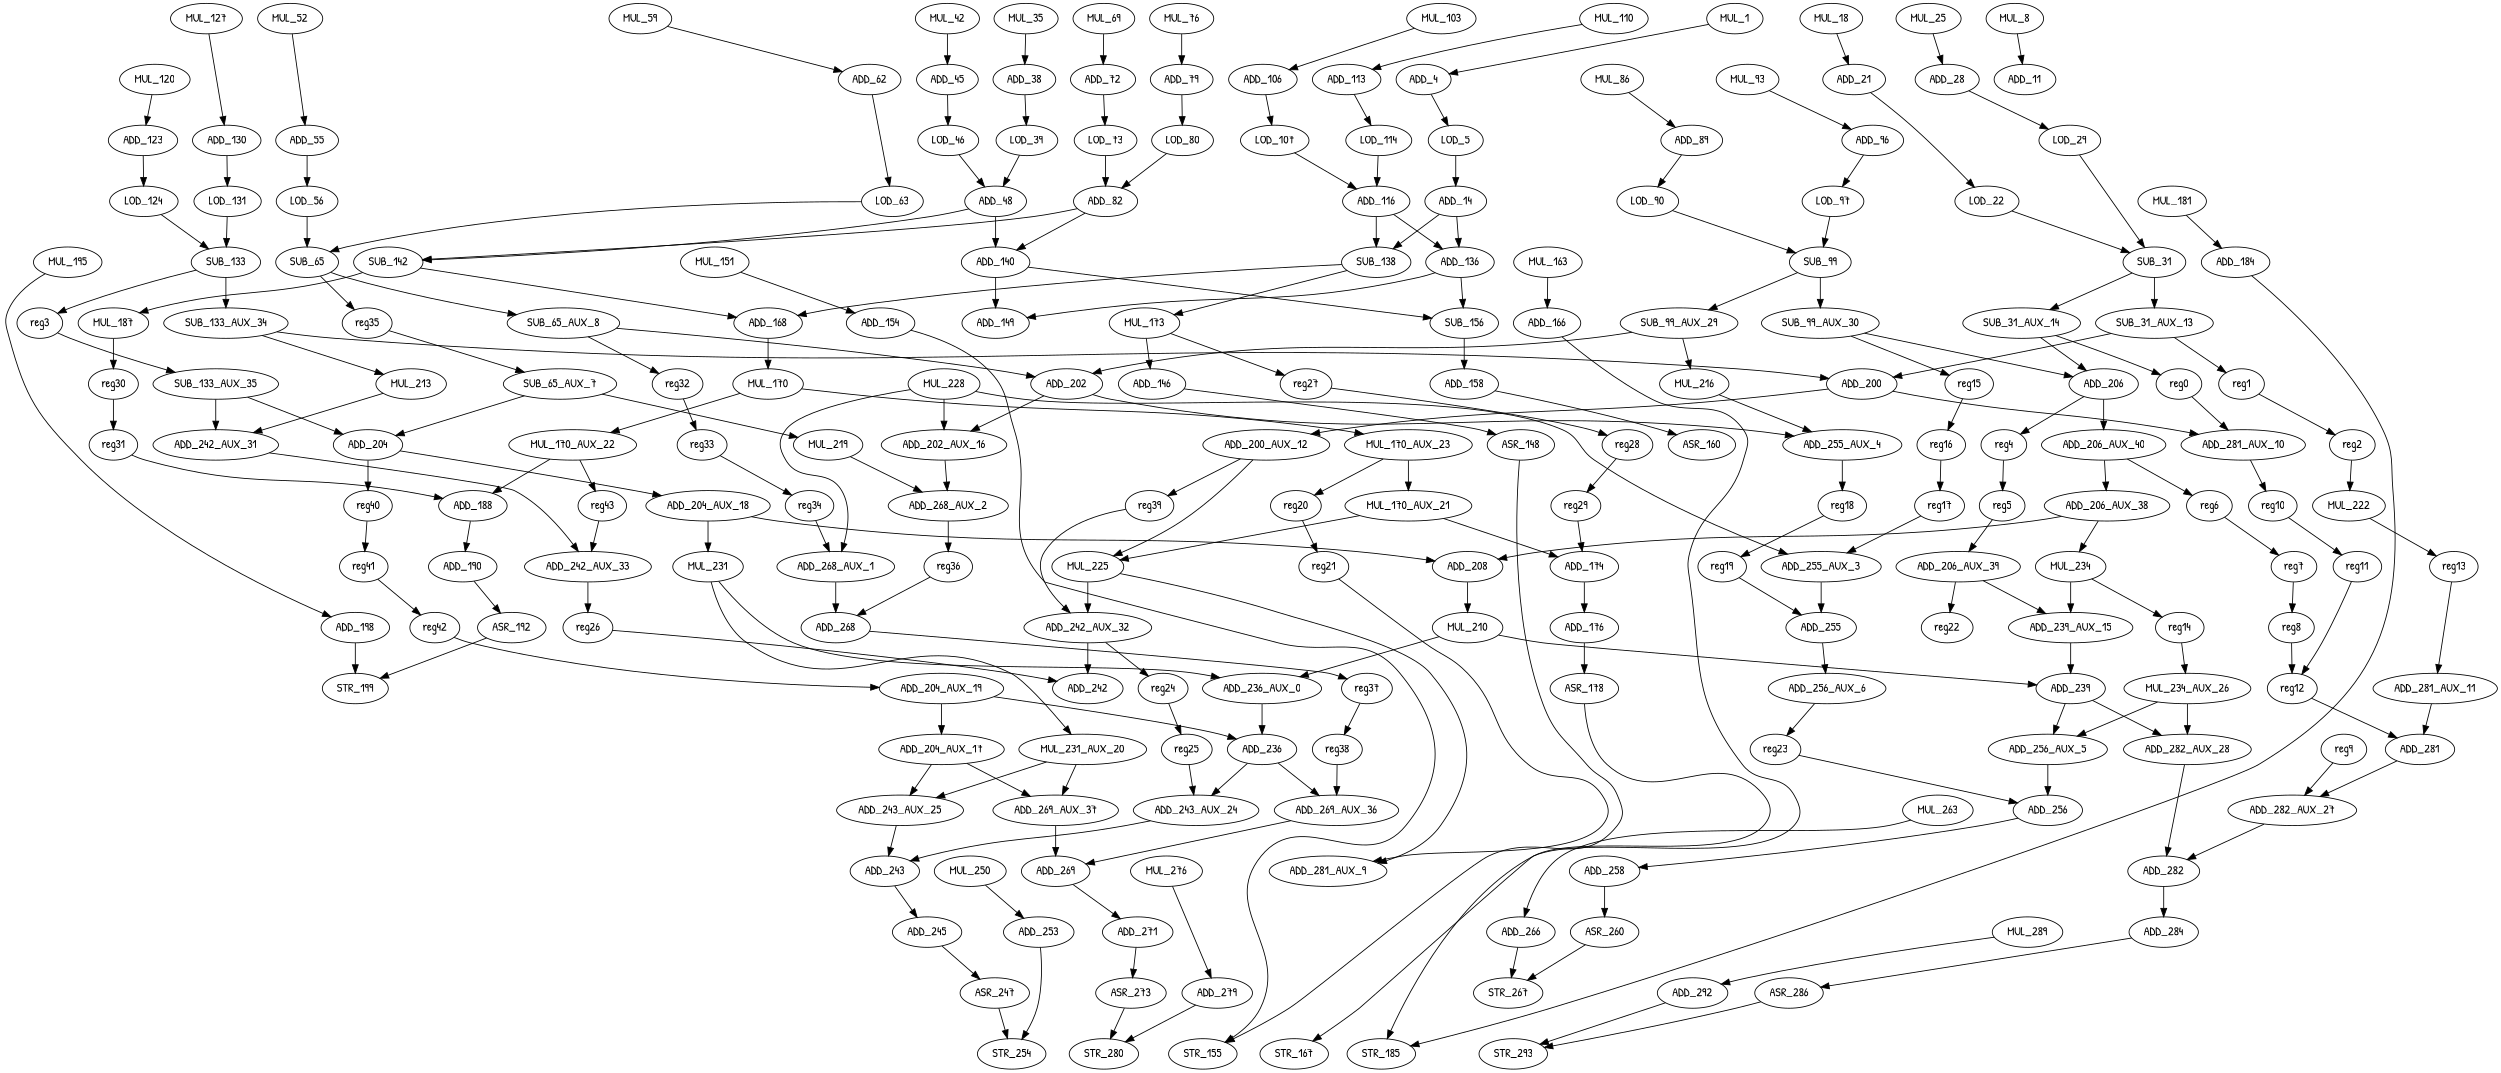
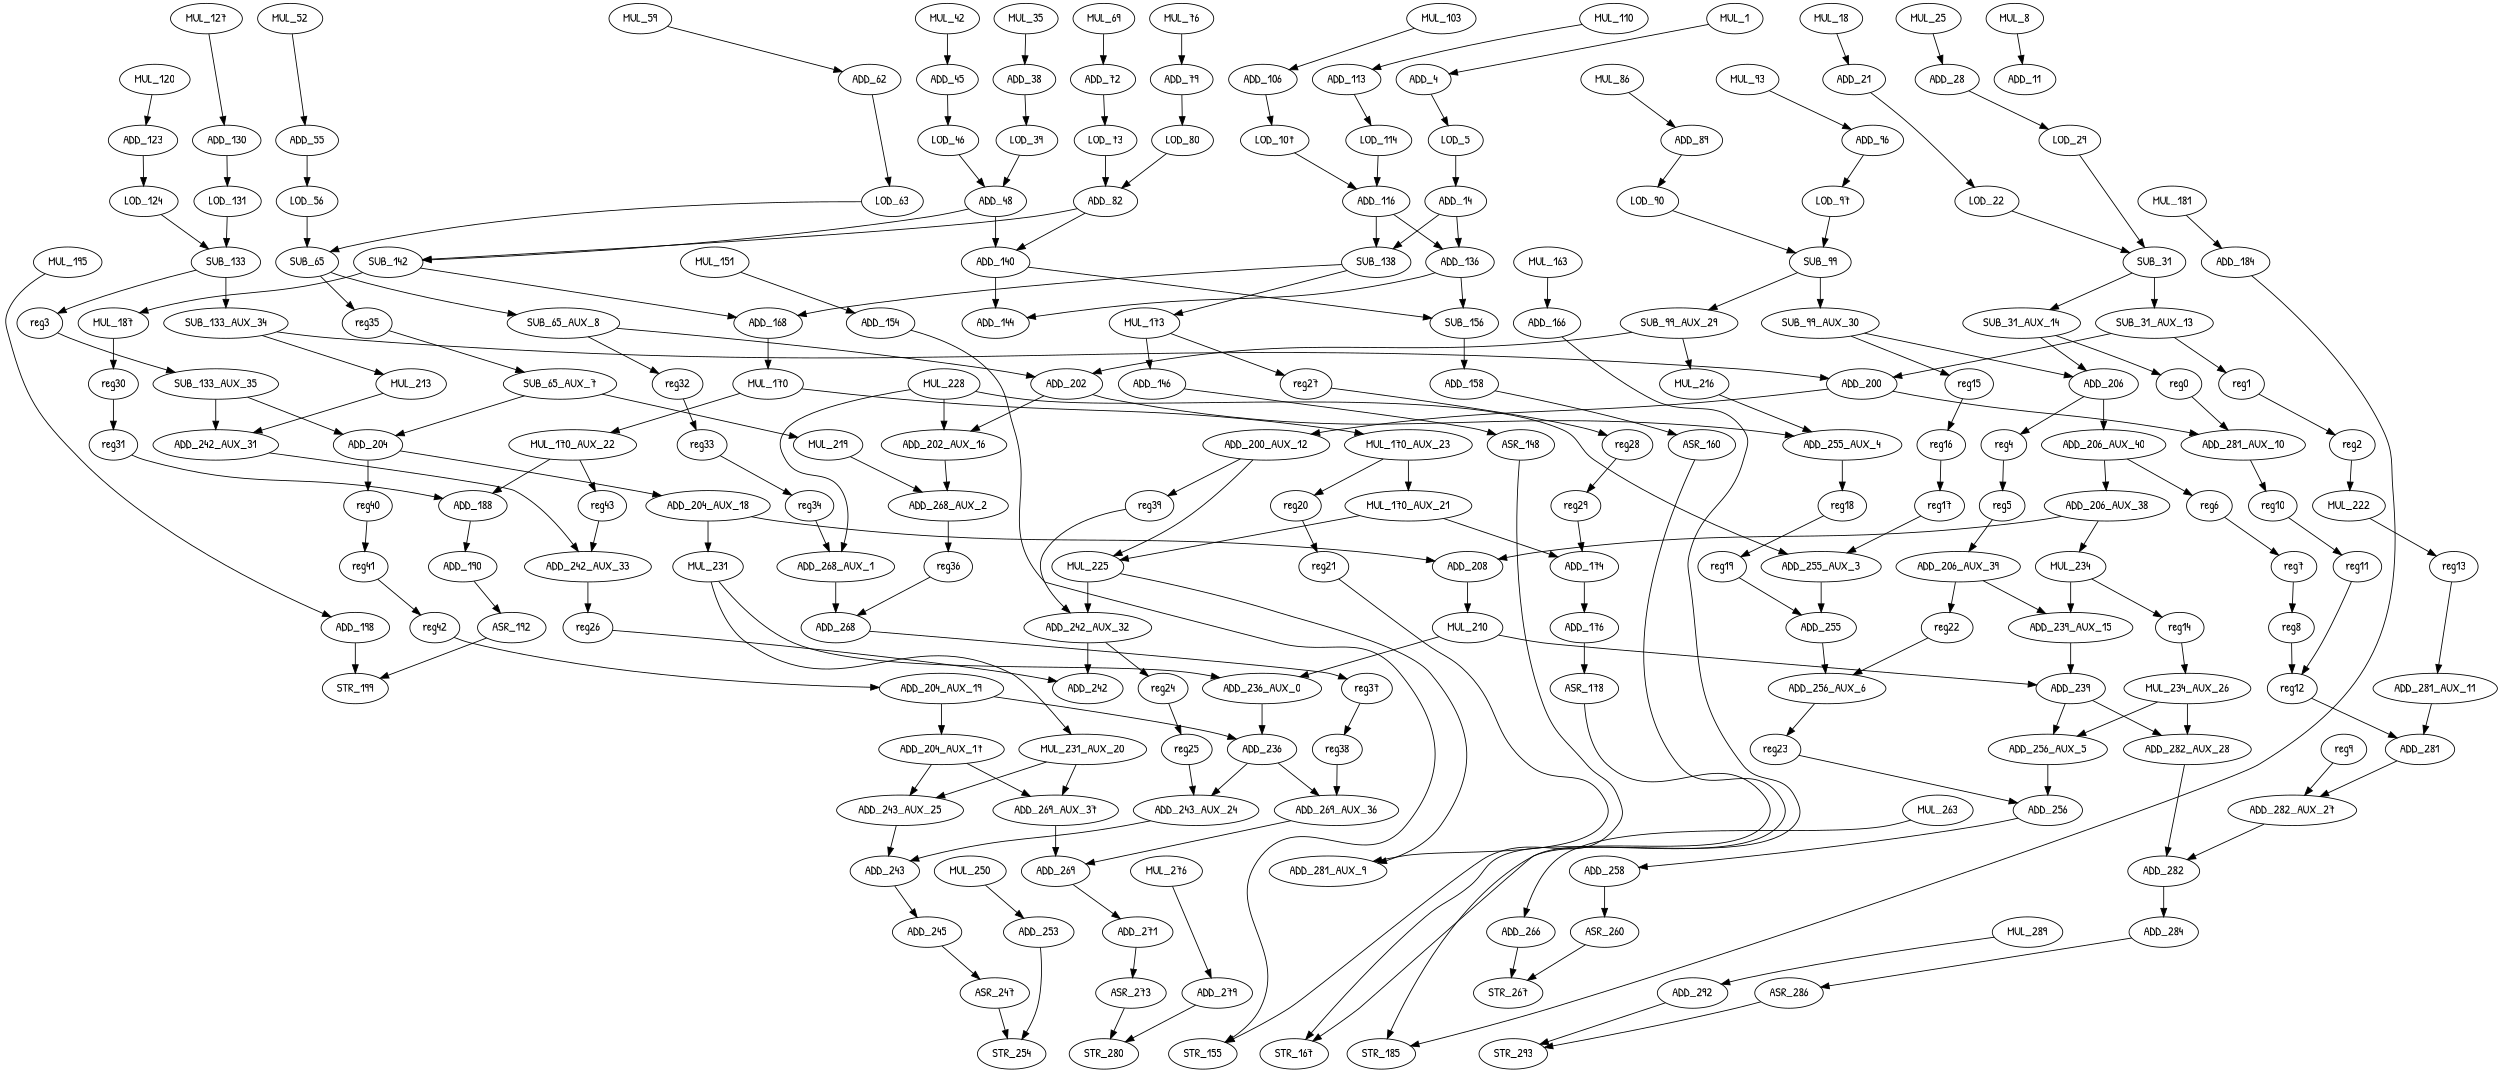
(996, 323) -> (996, 323)
none -> (1894, 654)
none -> (1784, 817)
